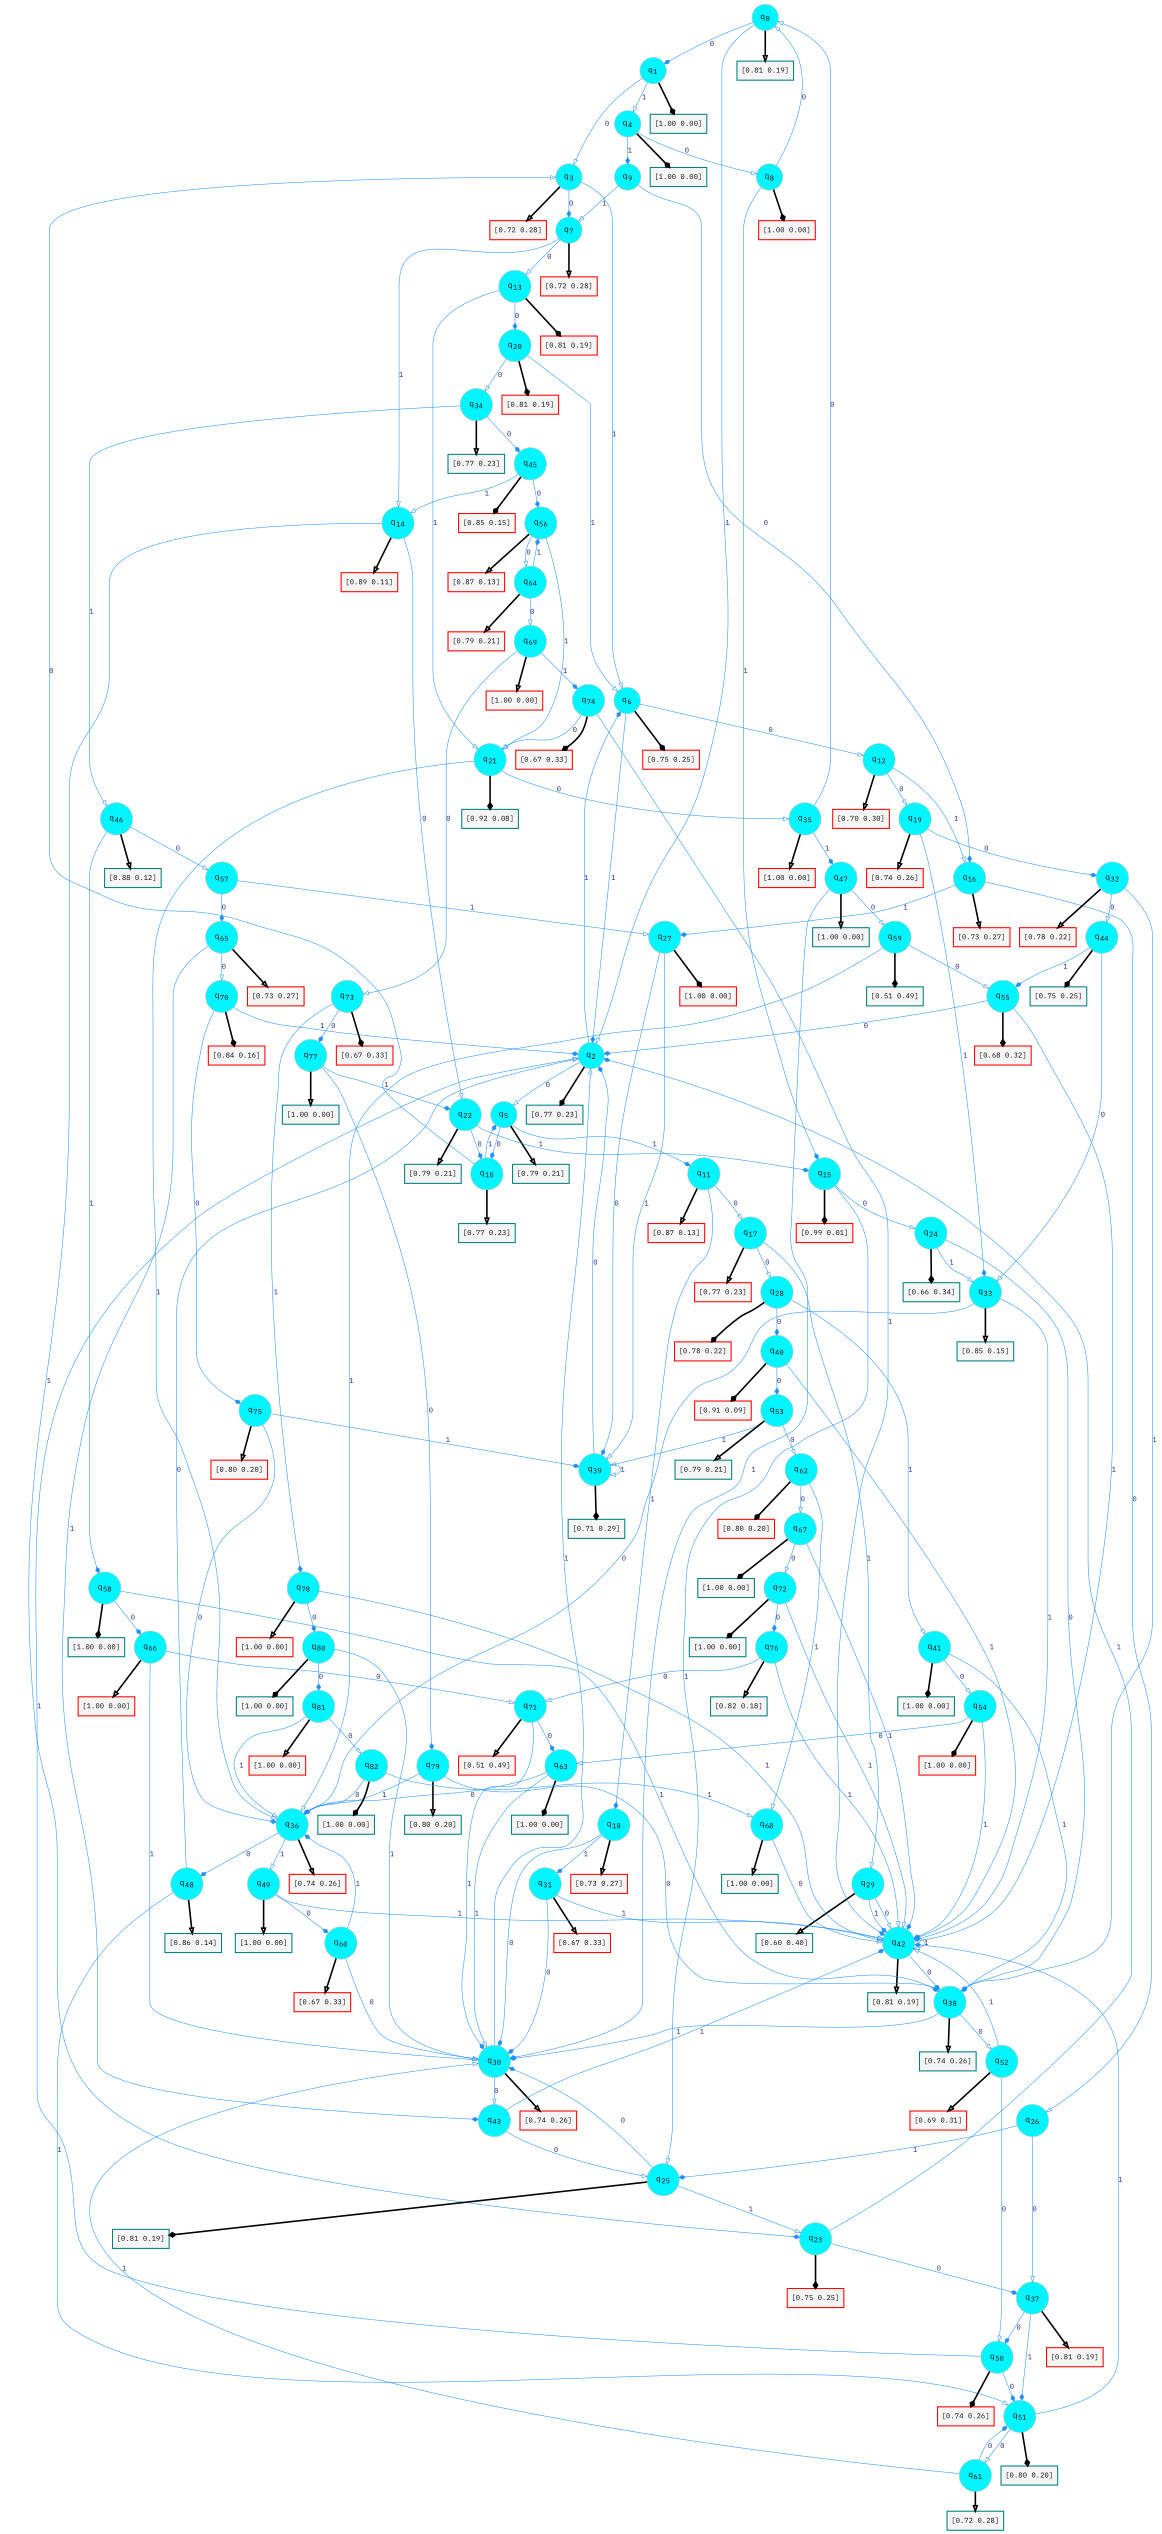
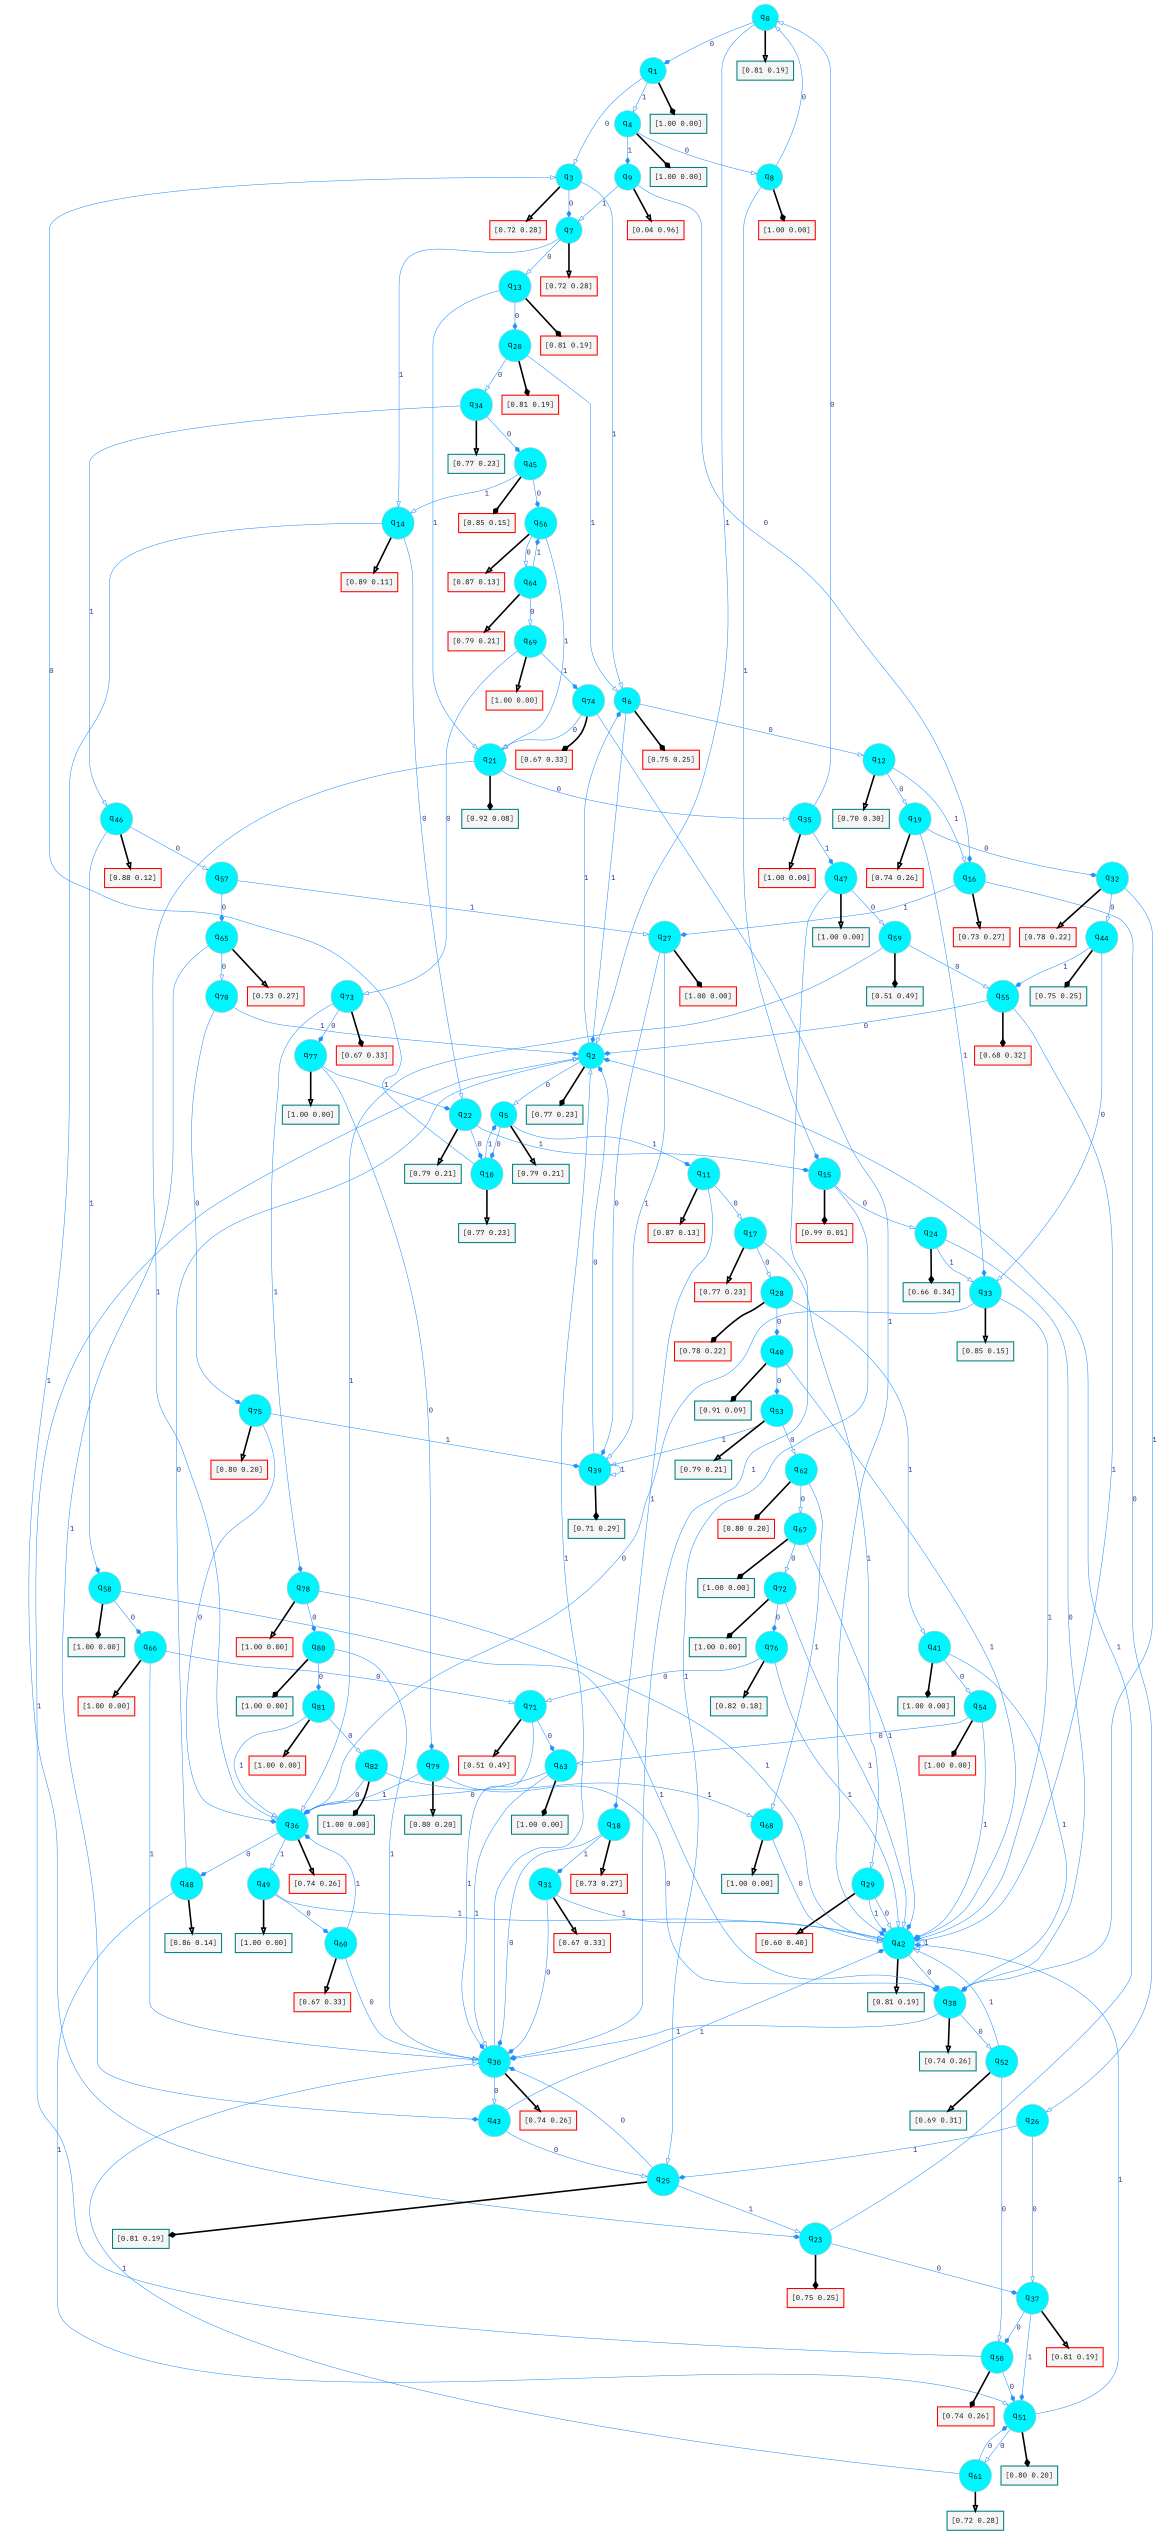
none -> (656, 230)
(861, 819) -> (861, 819)
(133, 878) -> (133, 878)
(237, 1056) -> none
(723, 1411) -> (723, 1411)
(784, 1943) -> (784, 1943)
(938, 2121) -> (938, 2121)
